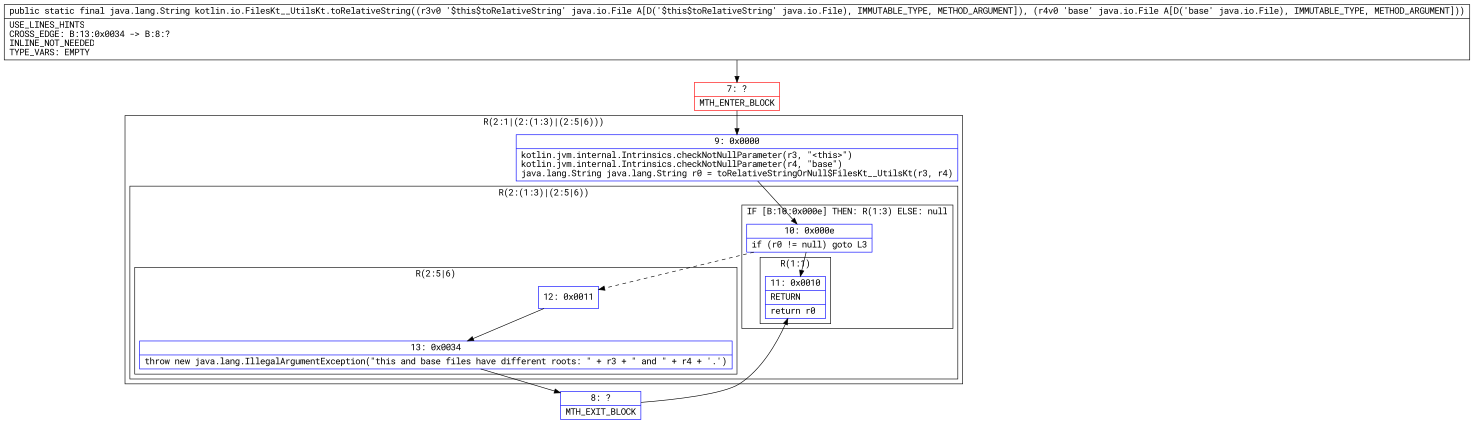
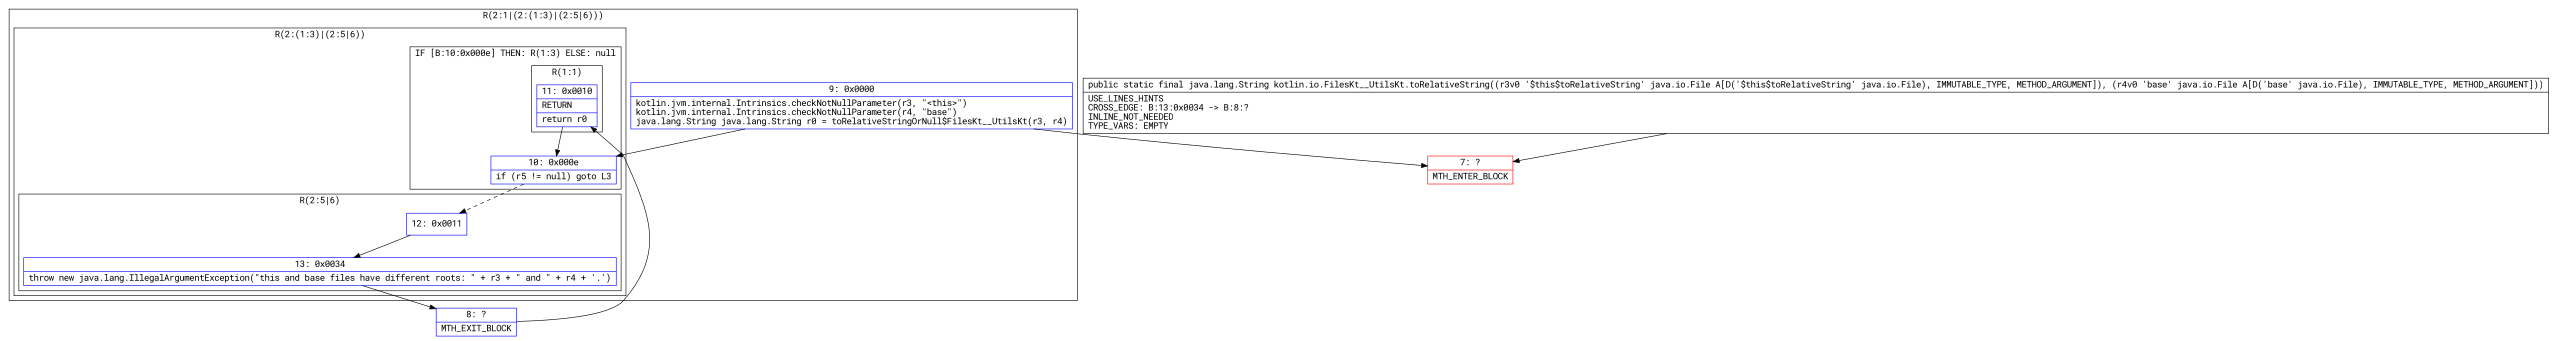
(737, 120) -> (1228, 149)
(809, 245) -> (554, 177)
(804, 261) -> (560, 138)
